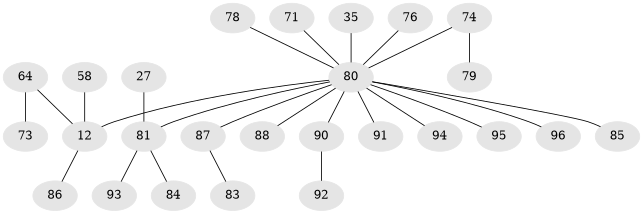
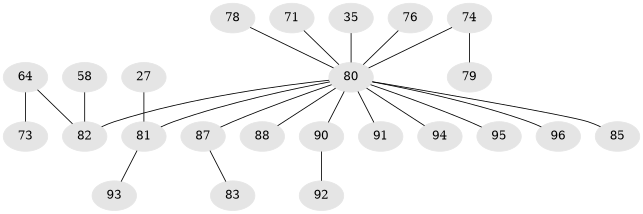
(85, 136) -> (85, 136)
(55, 196) -> none
(173, 196) -> none
